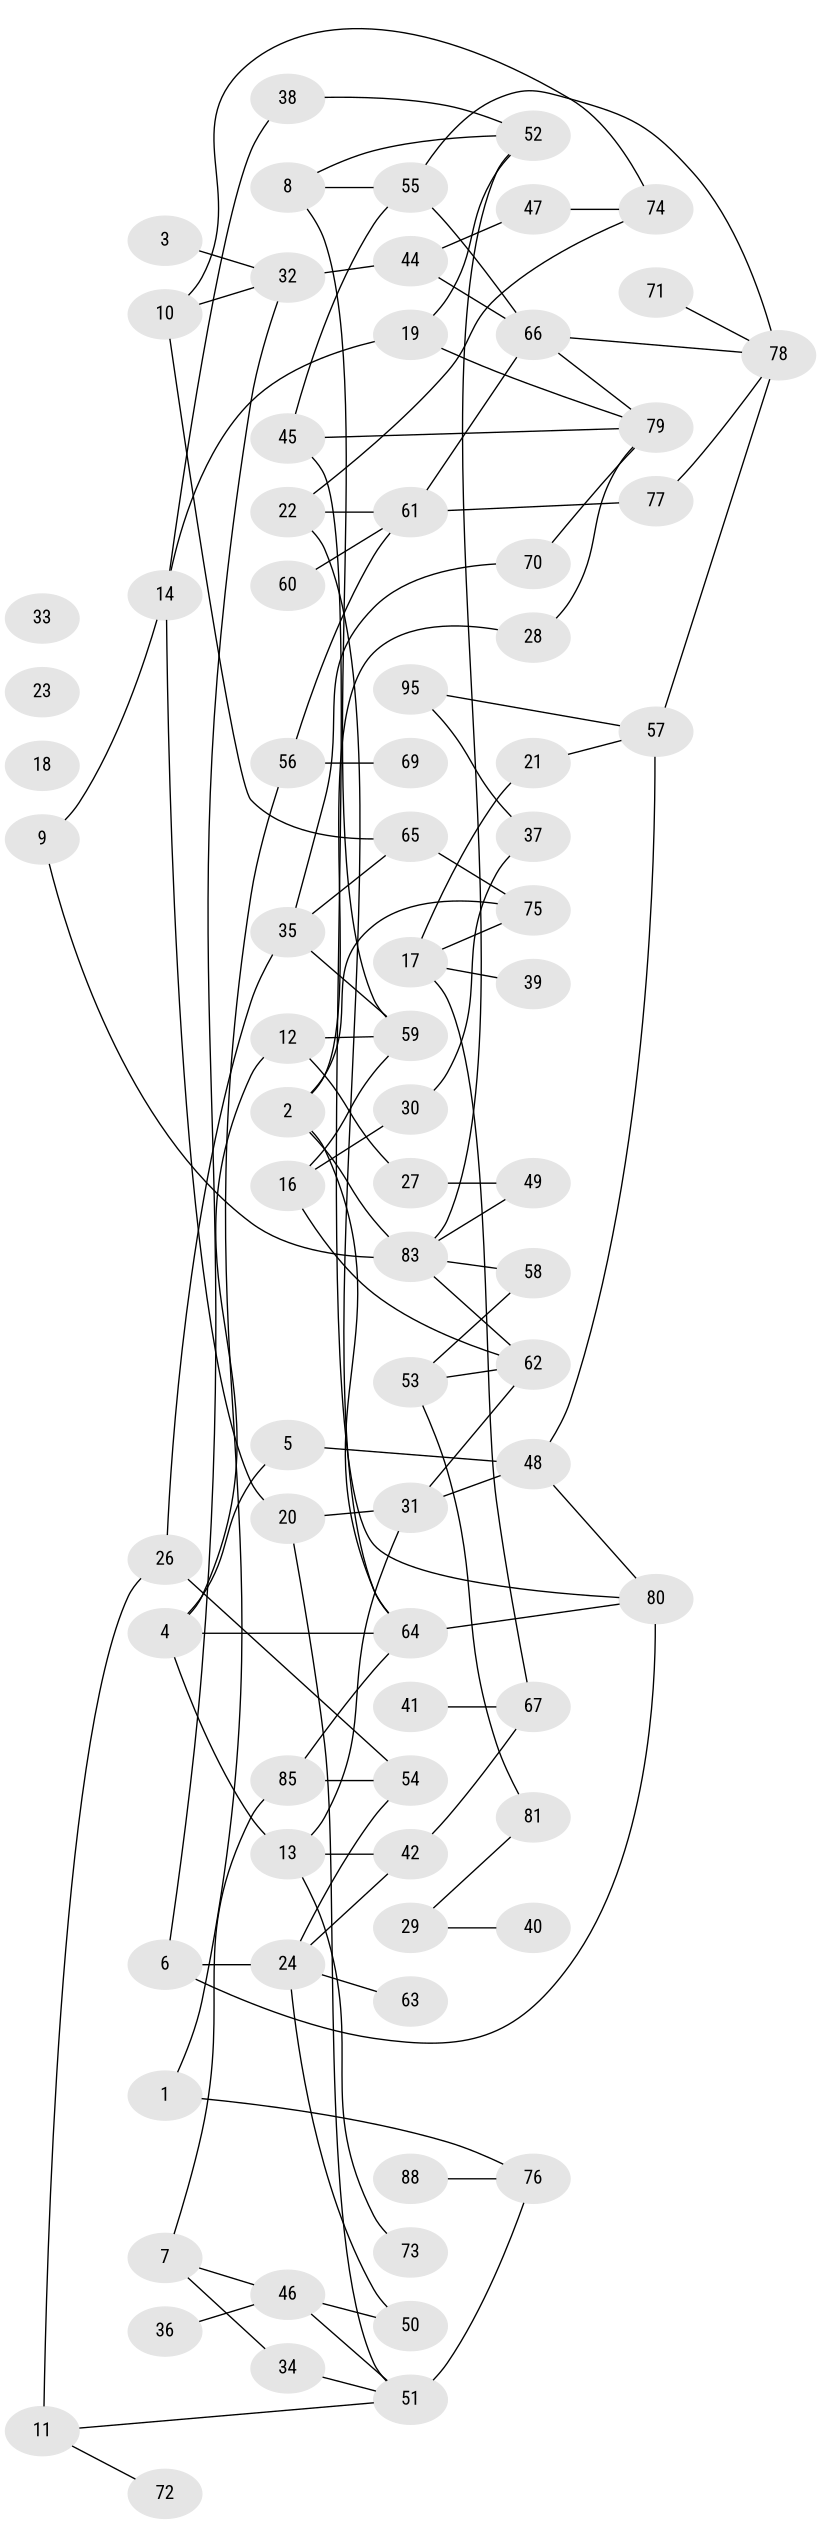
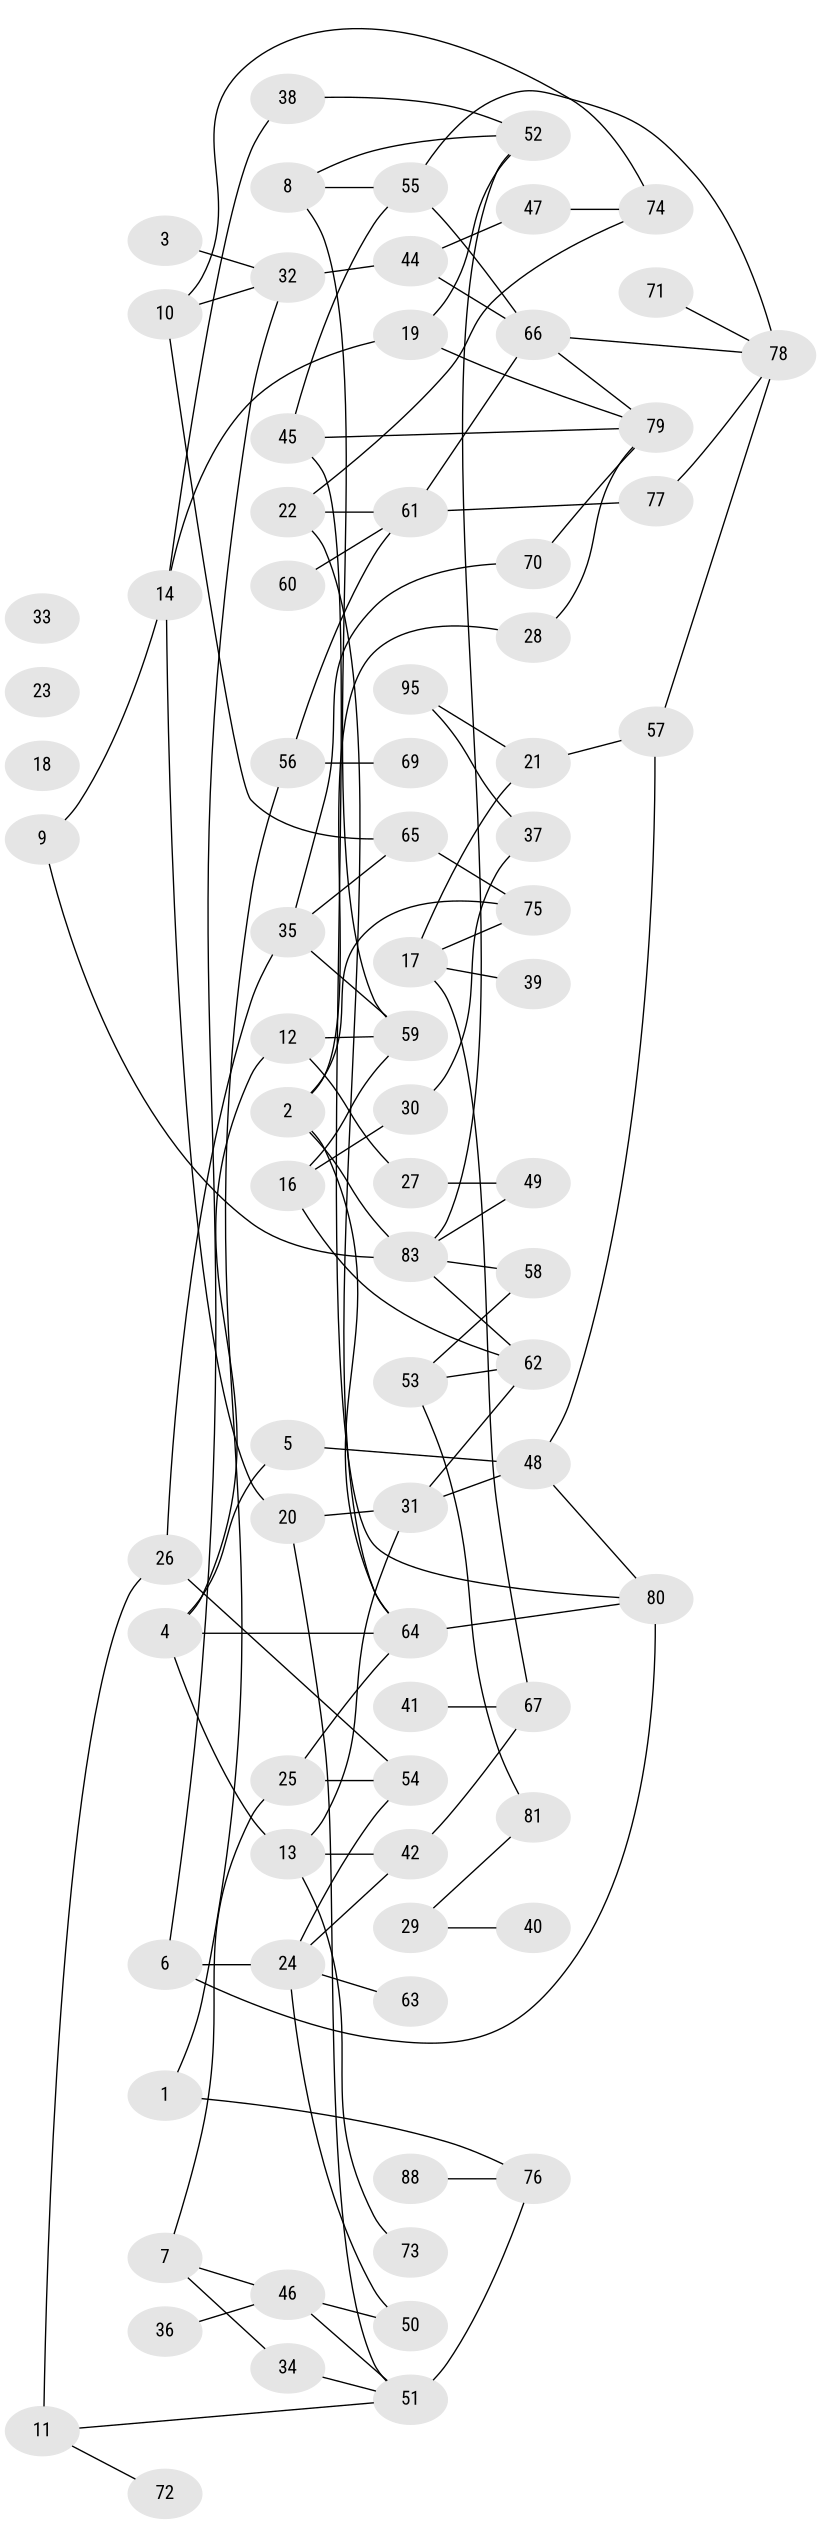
(533, 711) -> (464, 721)
(288, 1781) -> (288, 1781)
